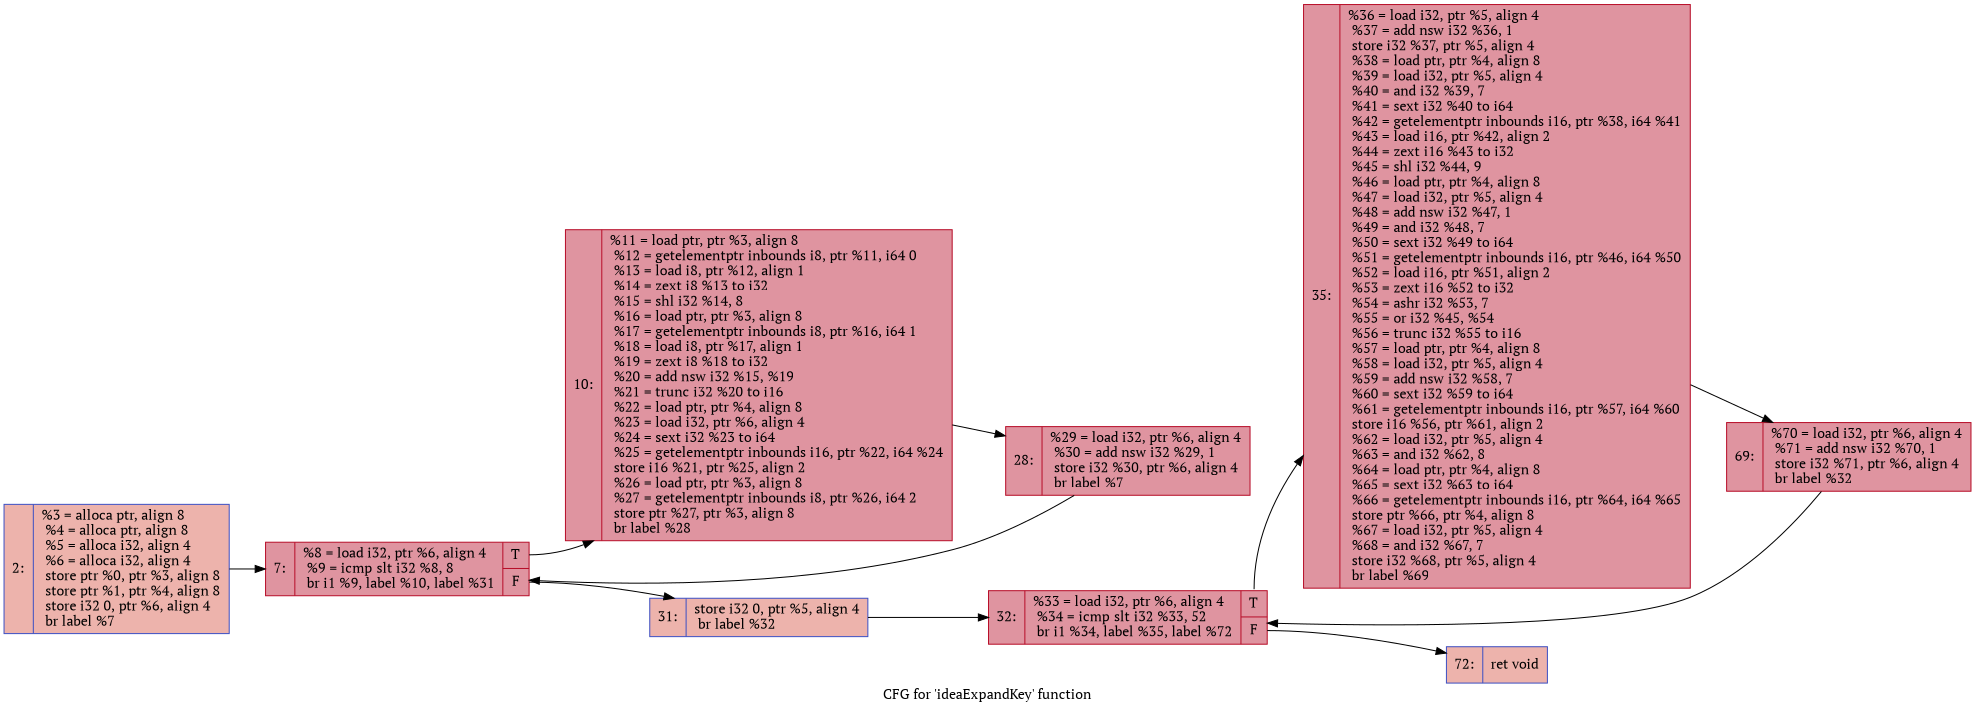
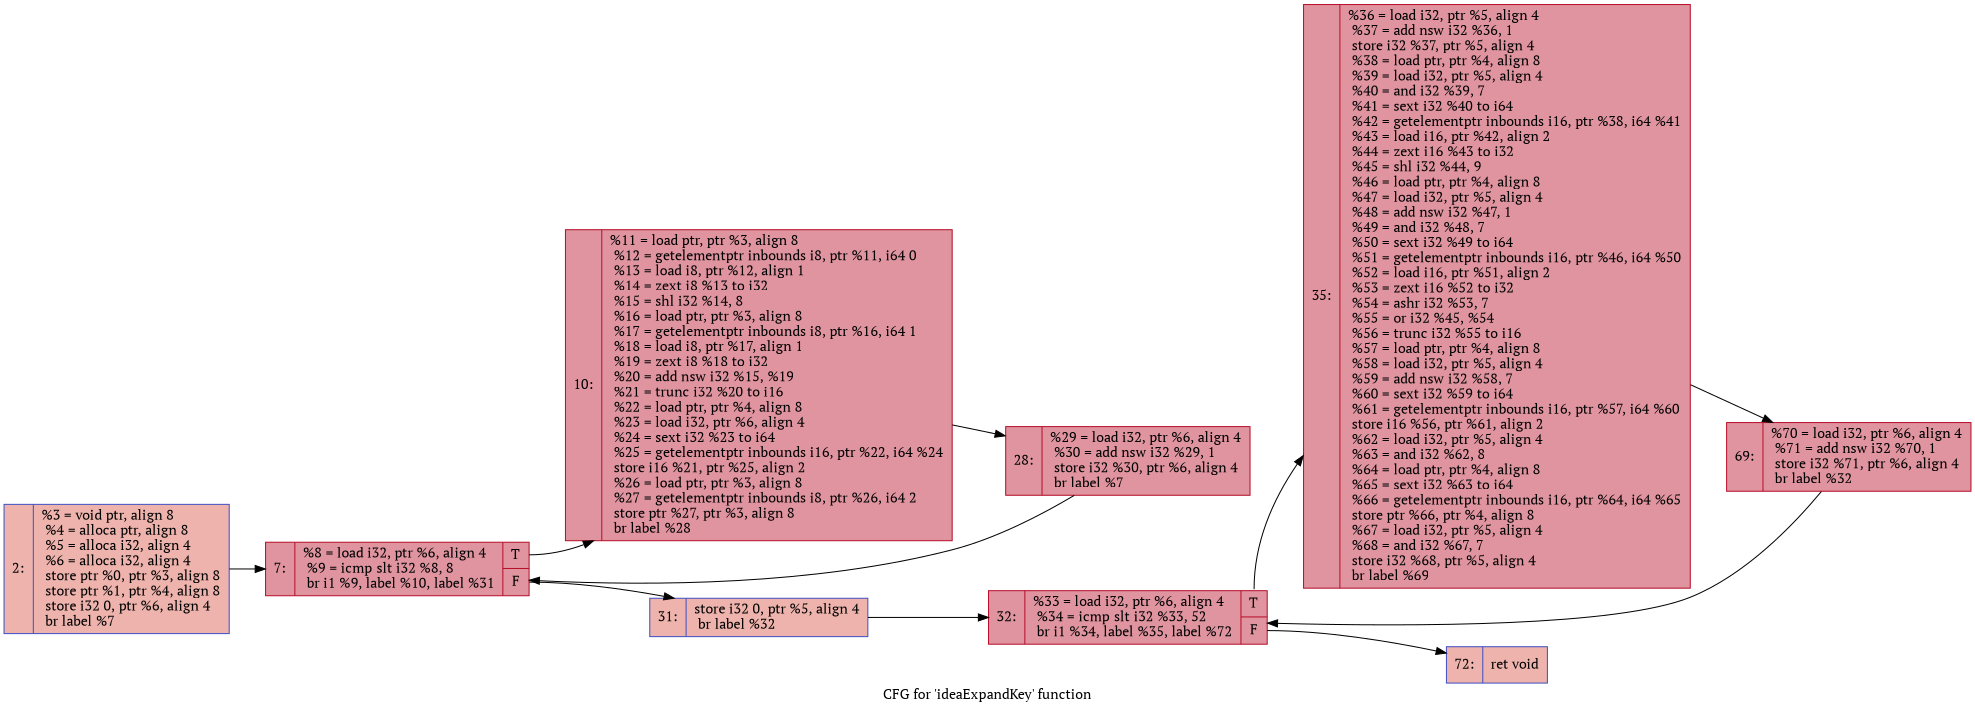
(113, 515) -> (108, 515)
